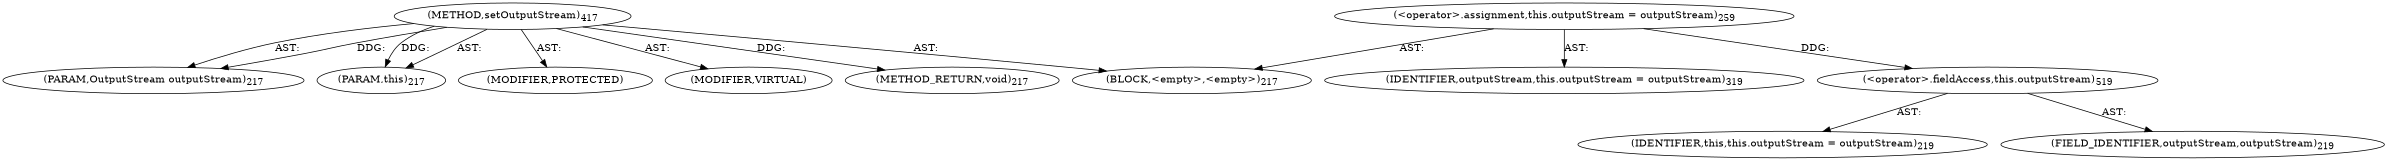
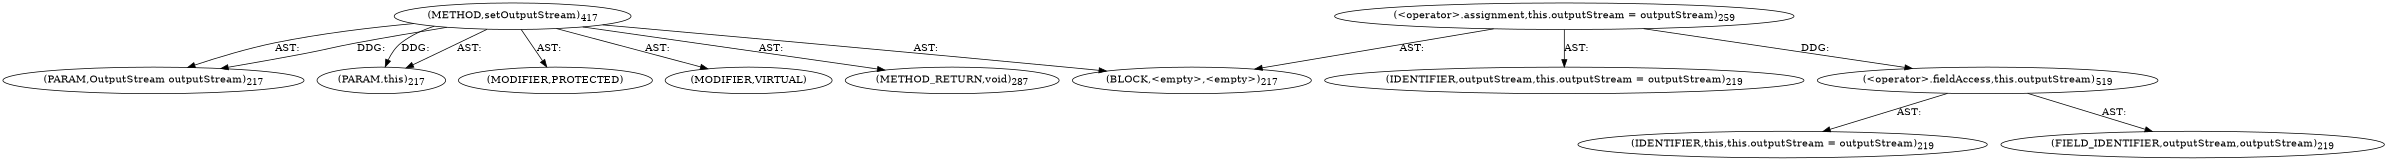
(773, 48) -> (773, 48)
(1020, 79) -> (1020, 79)
(1734, 79) -> (1734, 79)
